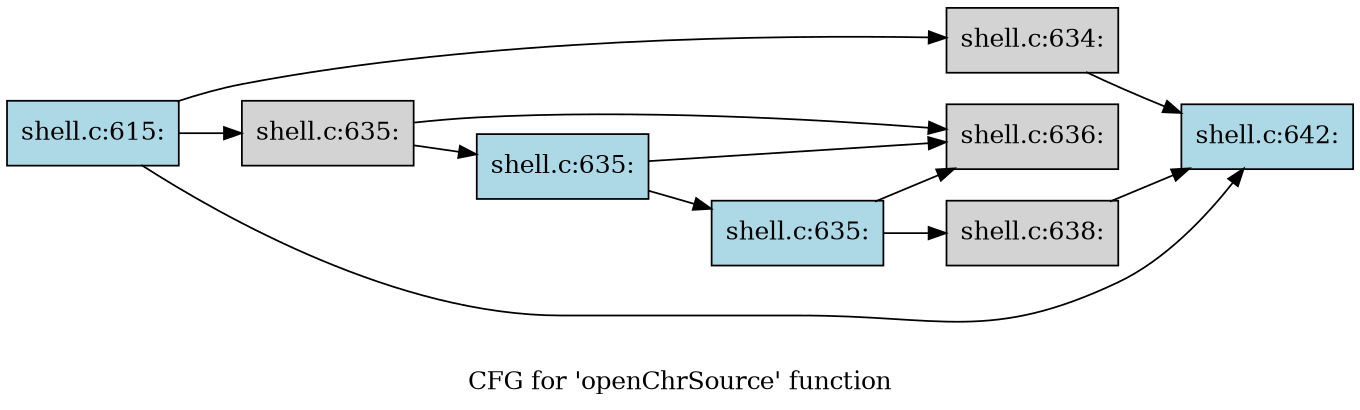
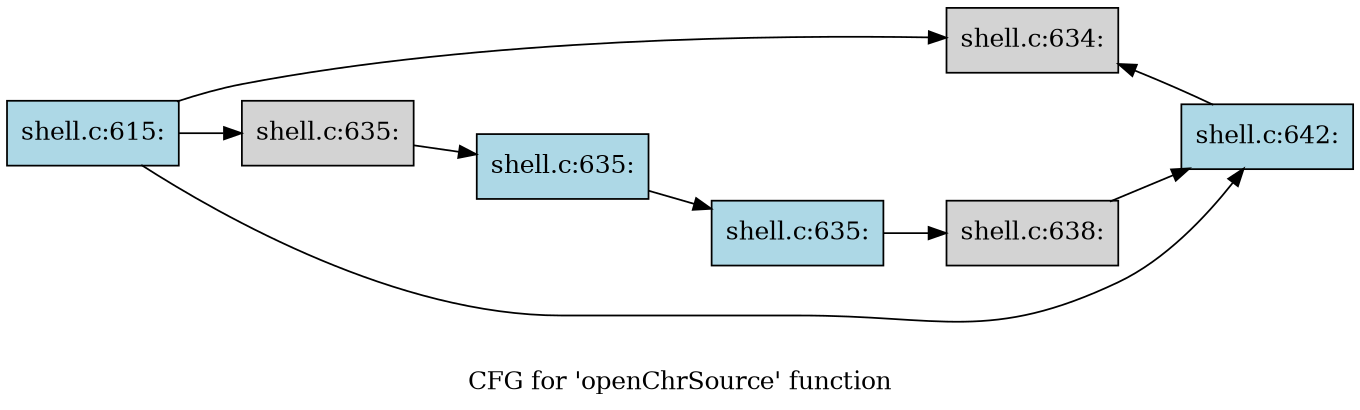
(1125, 90) -> (1174, 87)
(1032, 137) -> none
